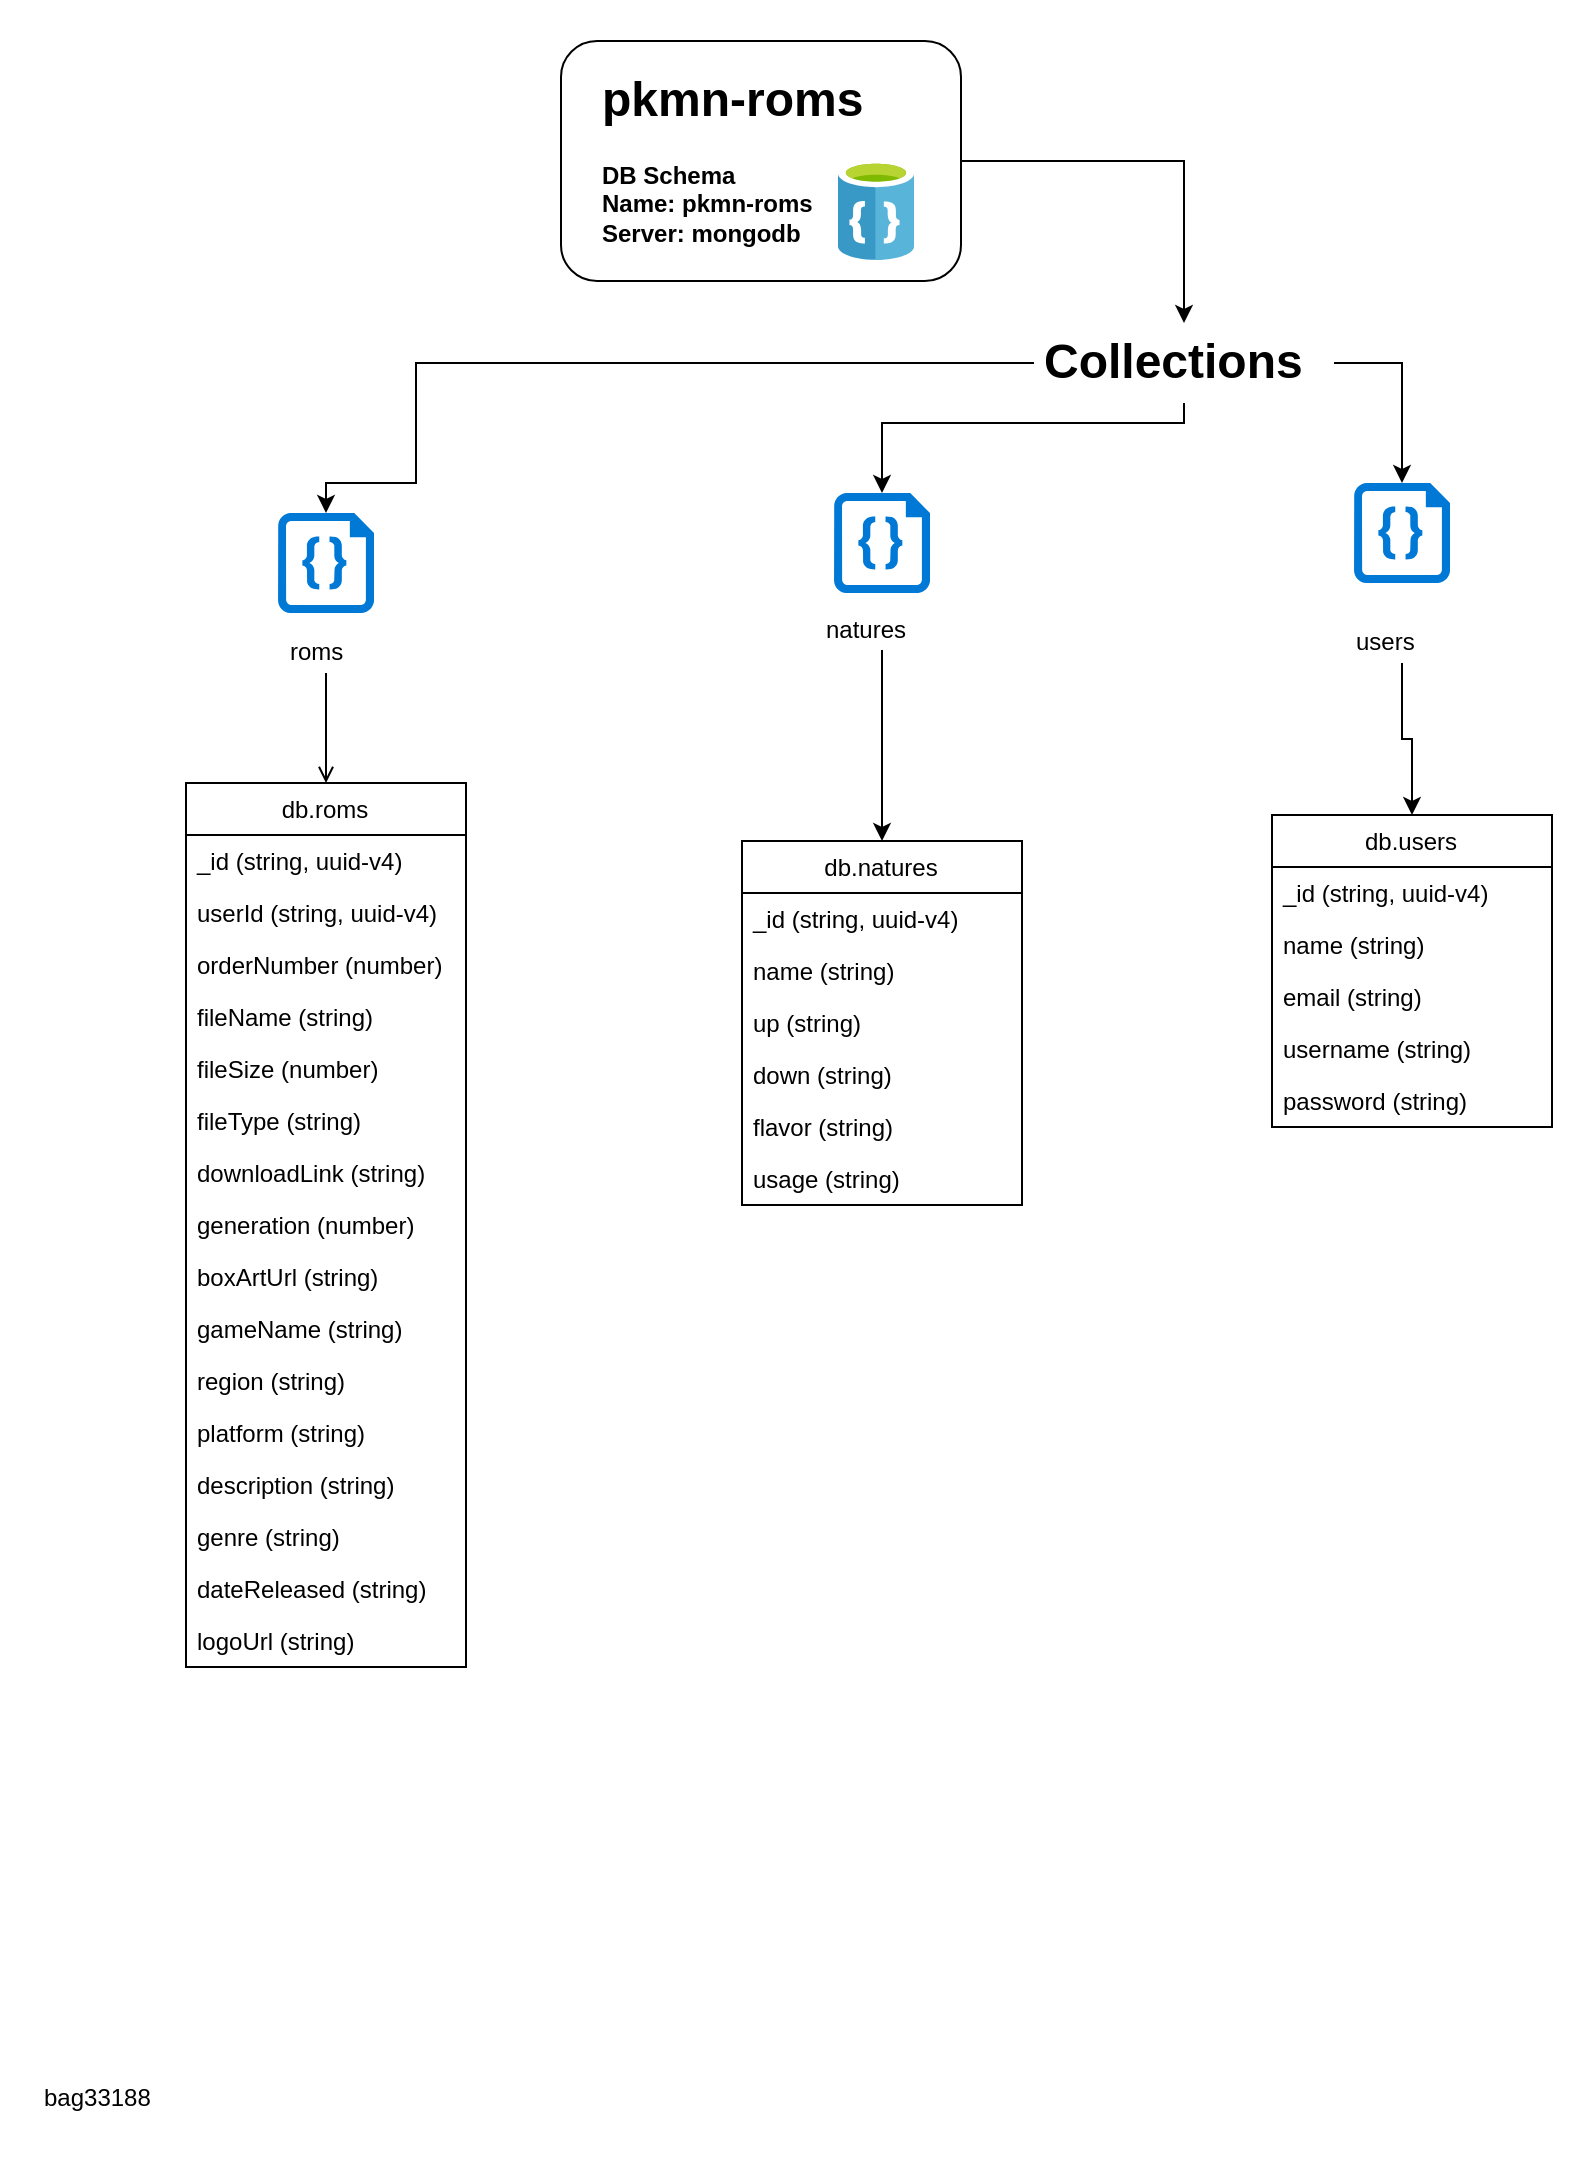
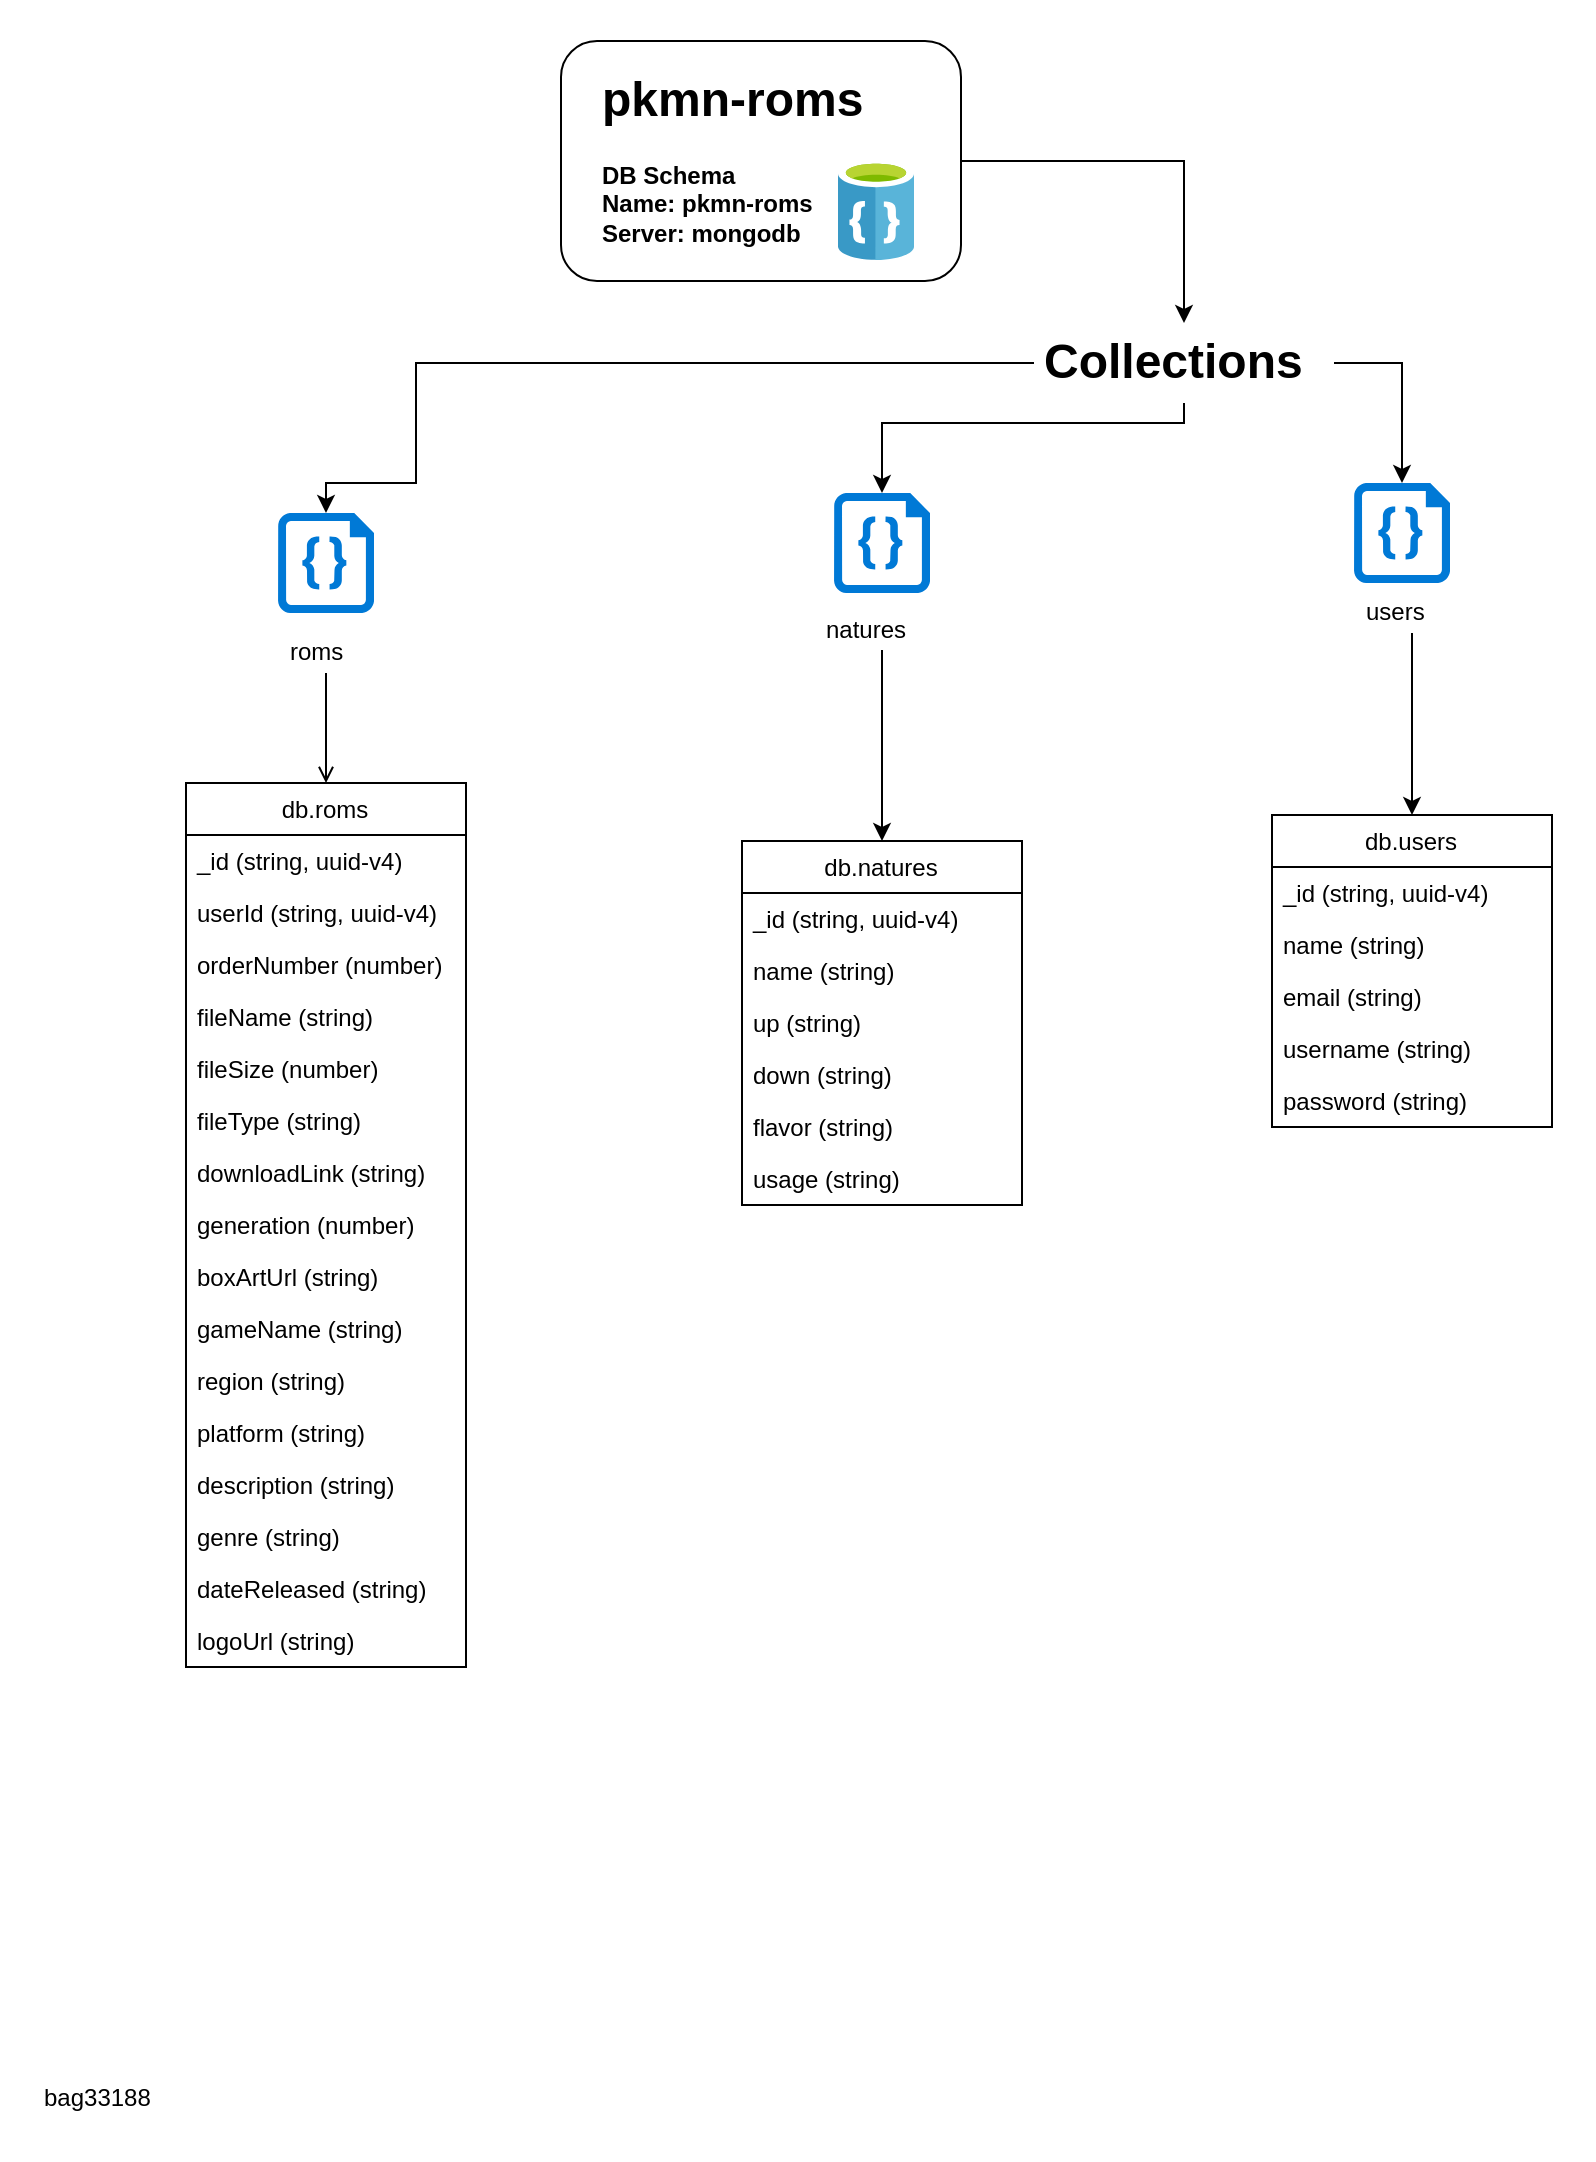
(1402, 643) -> (1412, 613)
